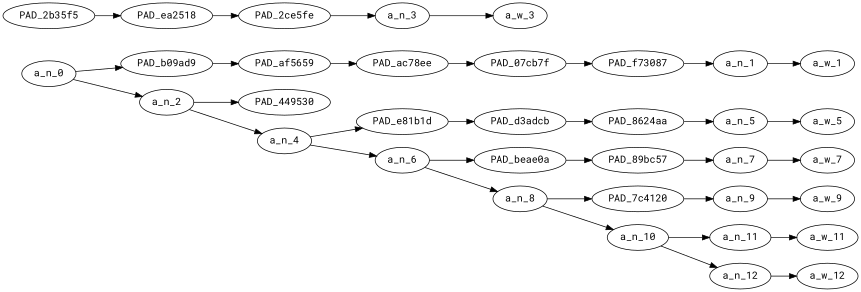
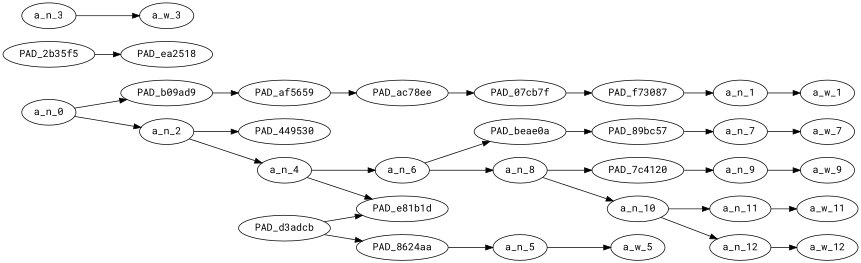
(284, 16) -> none
(458, 122) -> (340, 219)
